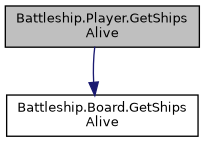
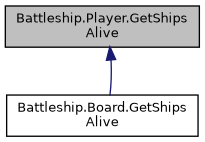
(93, 64) -> (111, 78)
